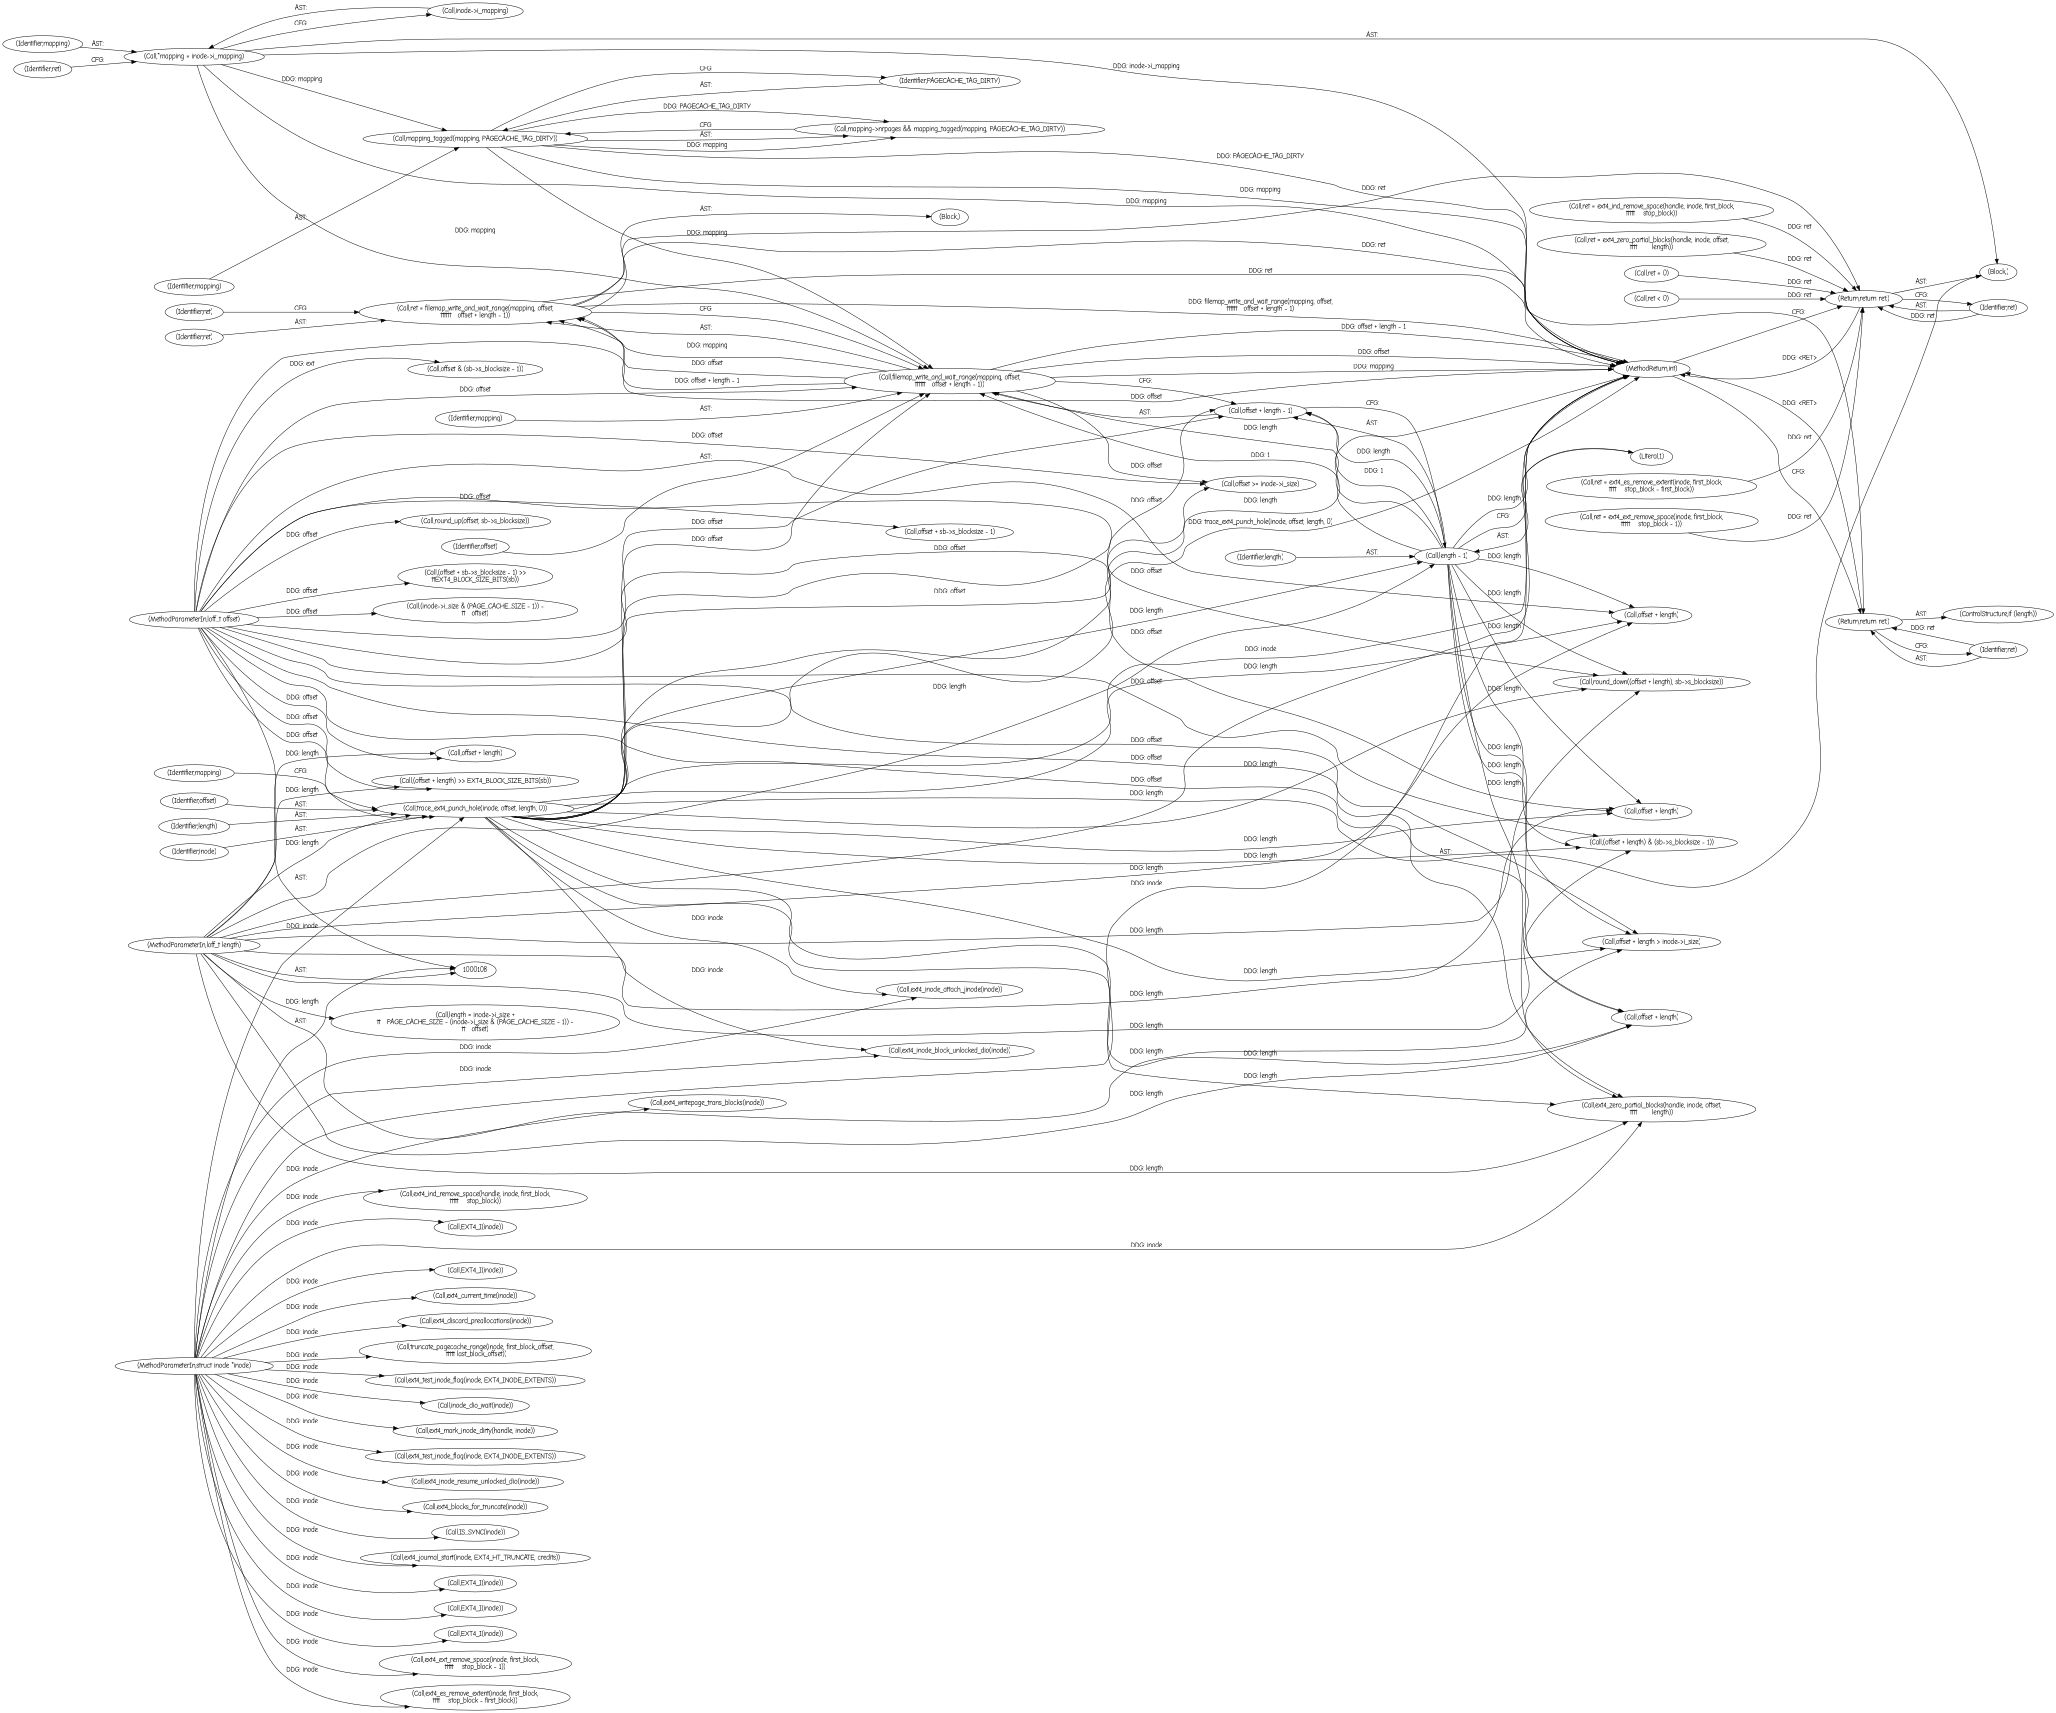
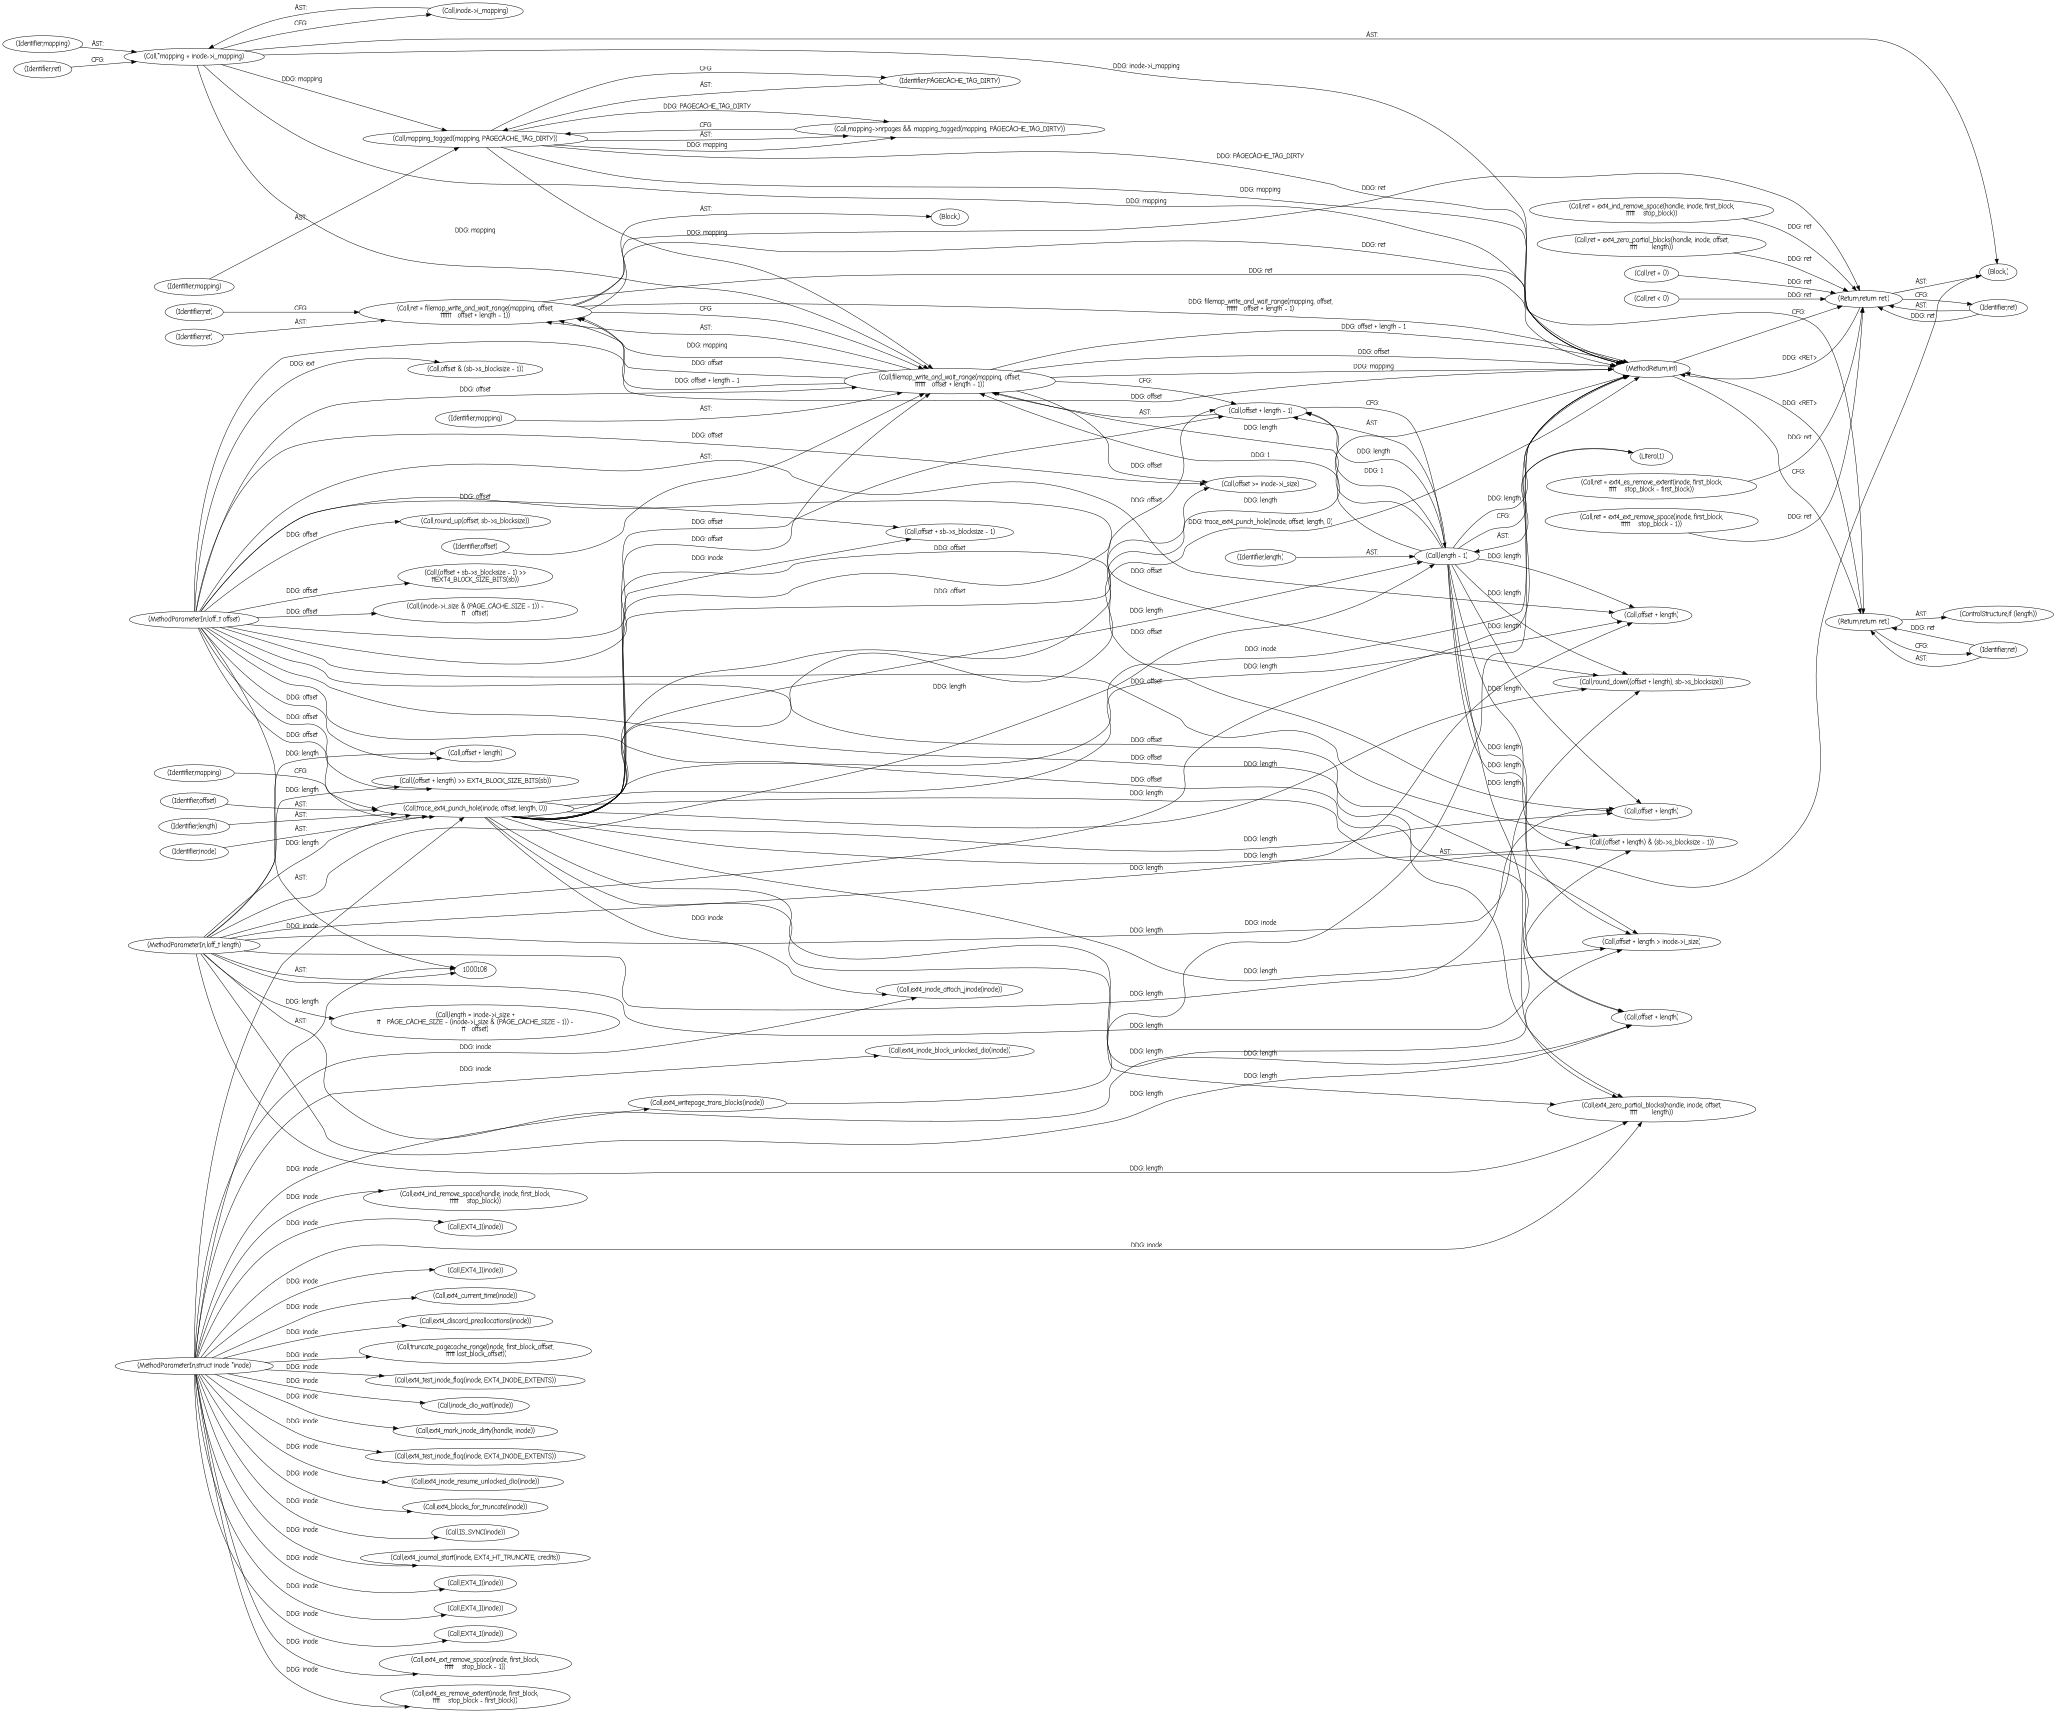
(643, 984) -> (641, 590)
(1076, 1067) -> (1344, 919)
